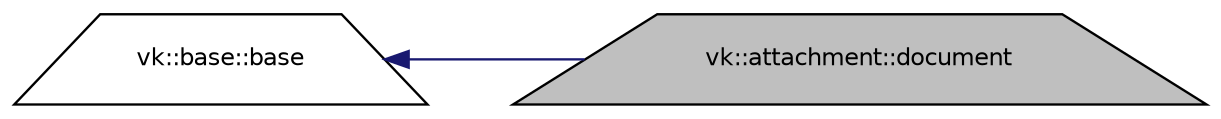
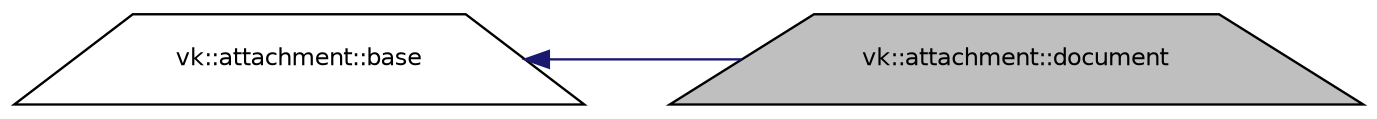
(221, 59) -> (299, 59)
